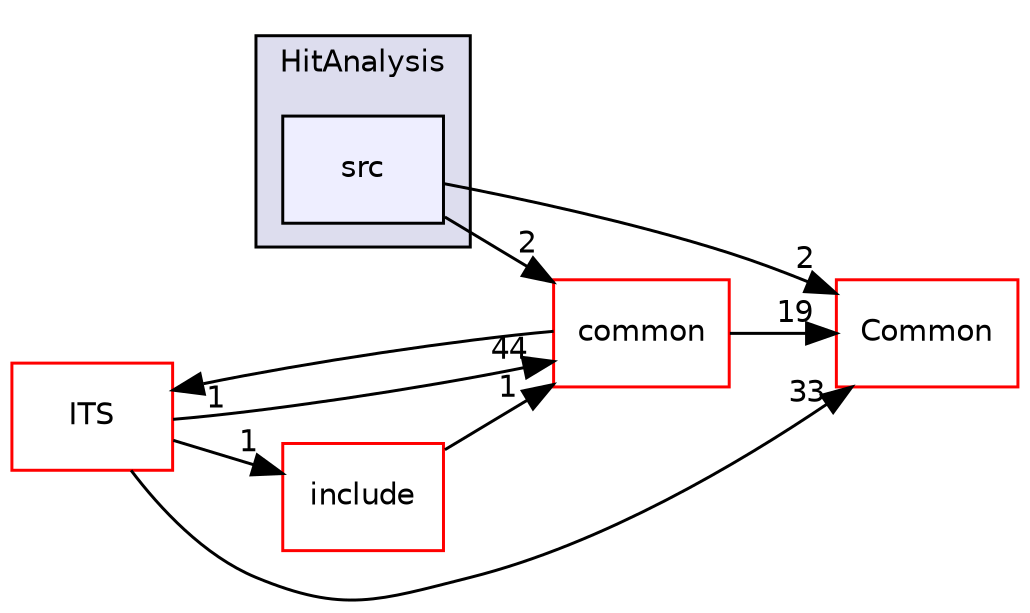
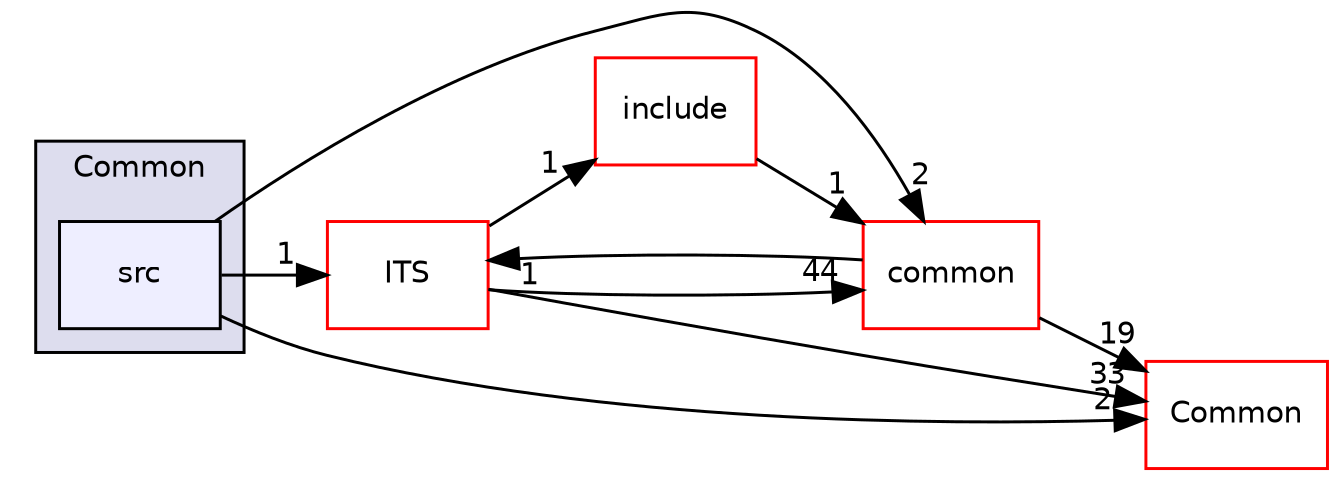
(363, 64) -> (140, 169)
none -> (263, 275)
